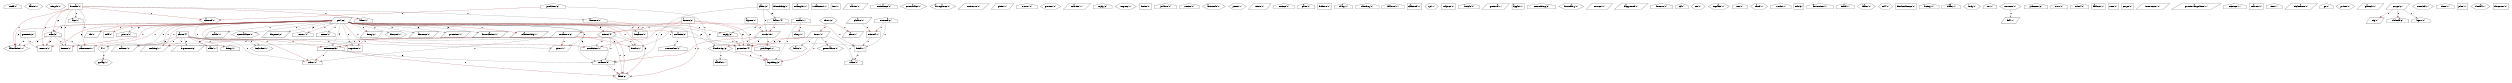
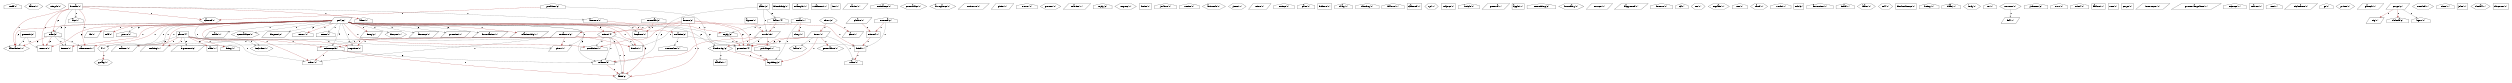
none -> (654, 20)
